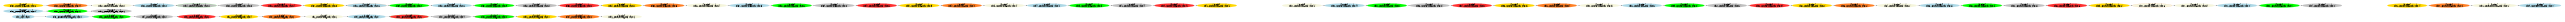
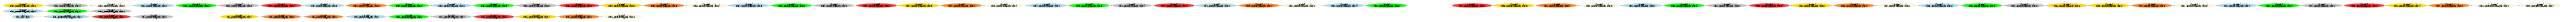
(68, 6) -> (68, 6)
(197, 6) -> (197, 6)
(324, 6) -> (324, 6)
(367, 6) -> (367, 6)
(1217, 6) -> (1217, 6)
none -> (1259, 6)
(1429, 6) -> none
(2067, 6) -> (2067, 6)
(2152, 6) -> (2152, 6)
none -> (2365, 6)
(2540, 6) -> (2540, 6)
(112, 17) -> (112, 17)
(197, 17) -> none
(324, 17) -> (324, 17)
(409, 17) -> (409, 17)
(494, 17) -> (494, 17)
